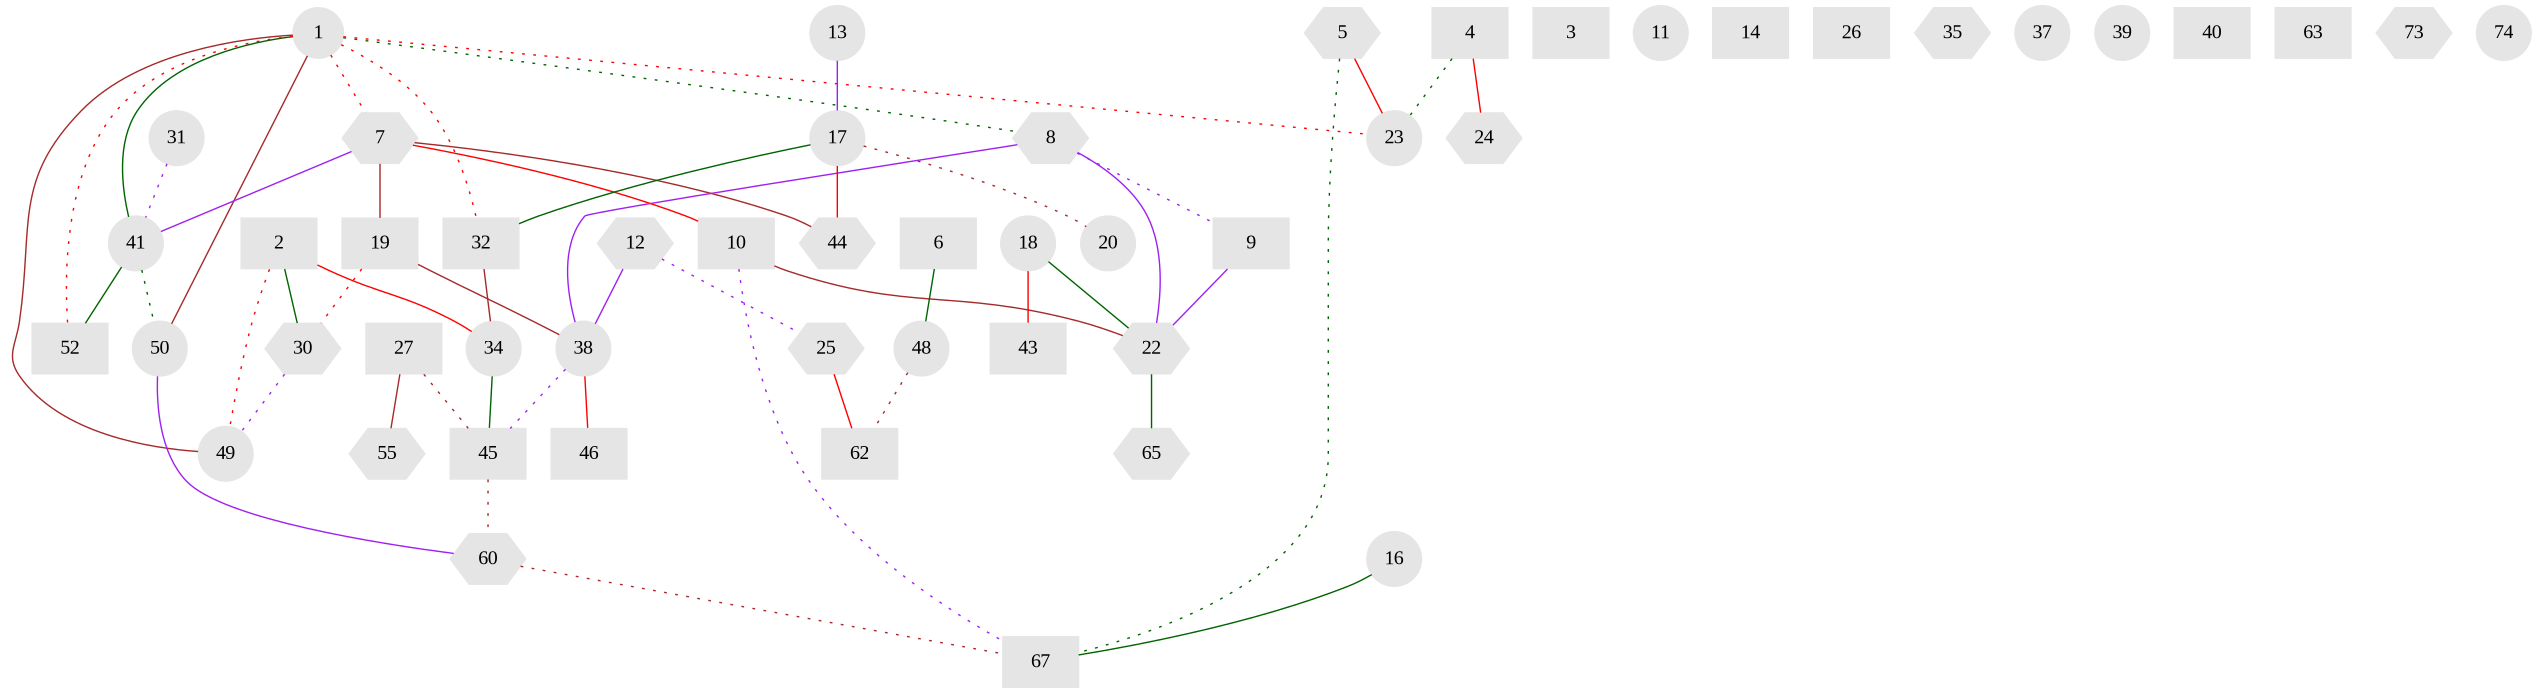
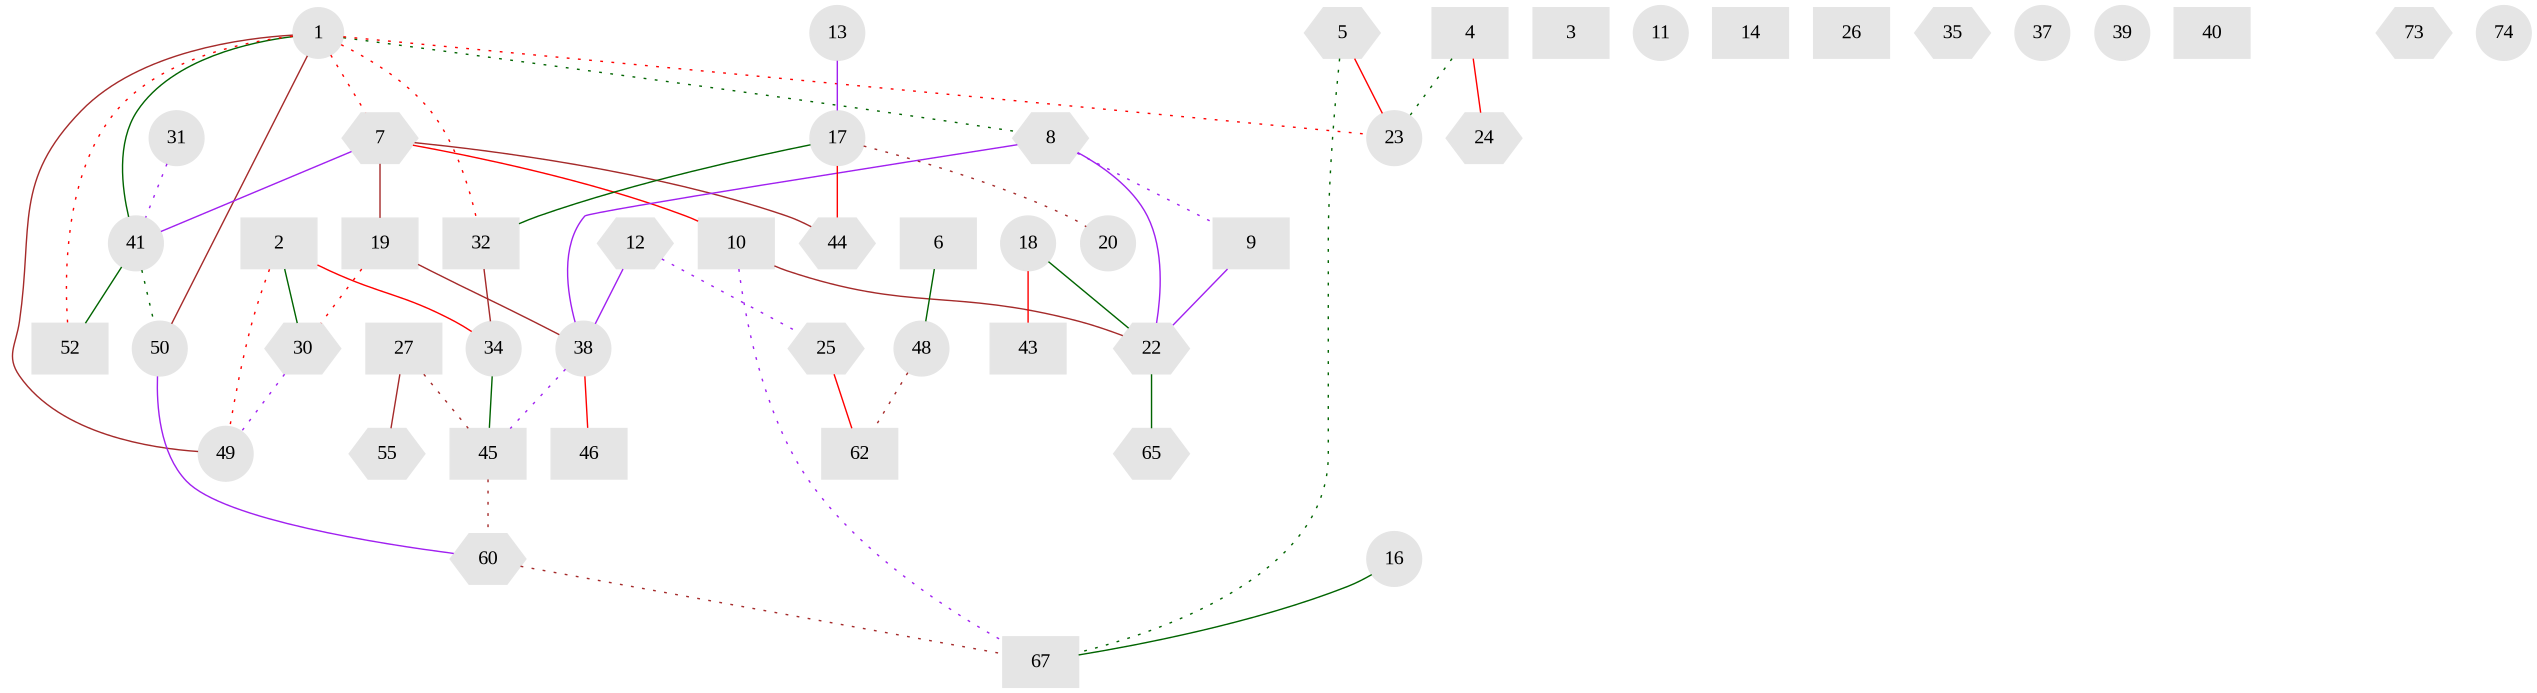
(2313, 33) -> none
